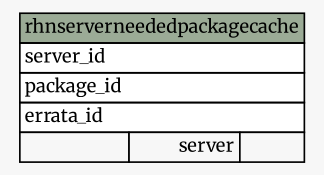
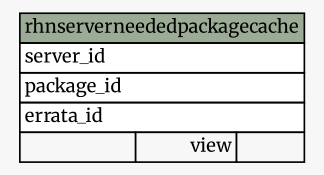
(207, 146) -> (211, 146)
